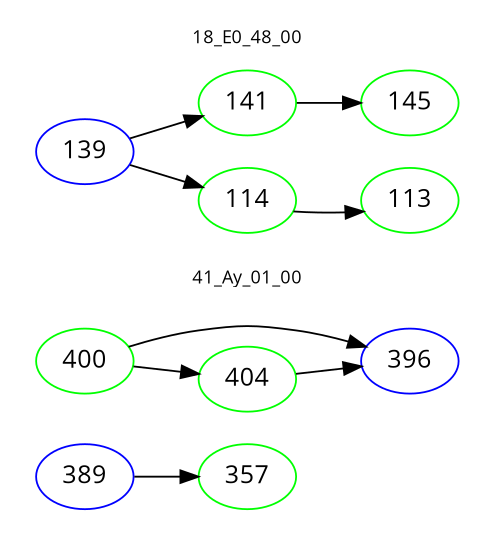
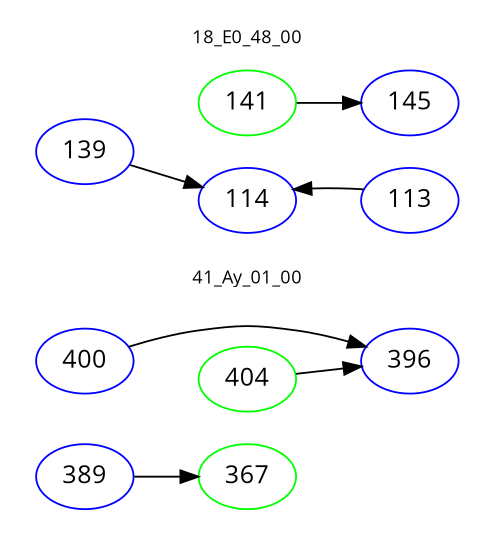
(410, 103) -> (410, 103)
(158, 130) -> none
(247, 200) -> (247, 200)
(410, 200) -> (410, 200)
(319, 213) -> (338, 188)
(85, 361) -> (85, 361)
(157, 369) -> none
(247, 477) -> (247, 477)
